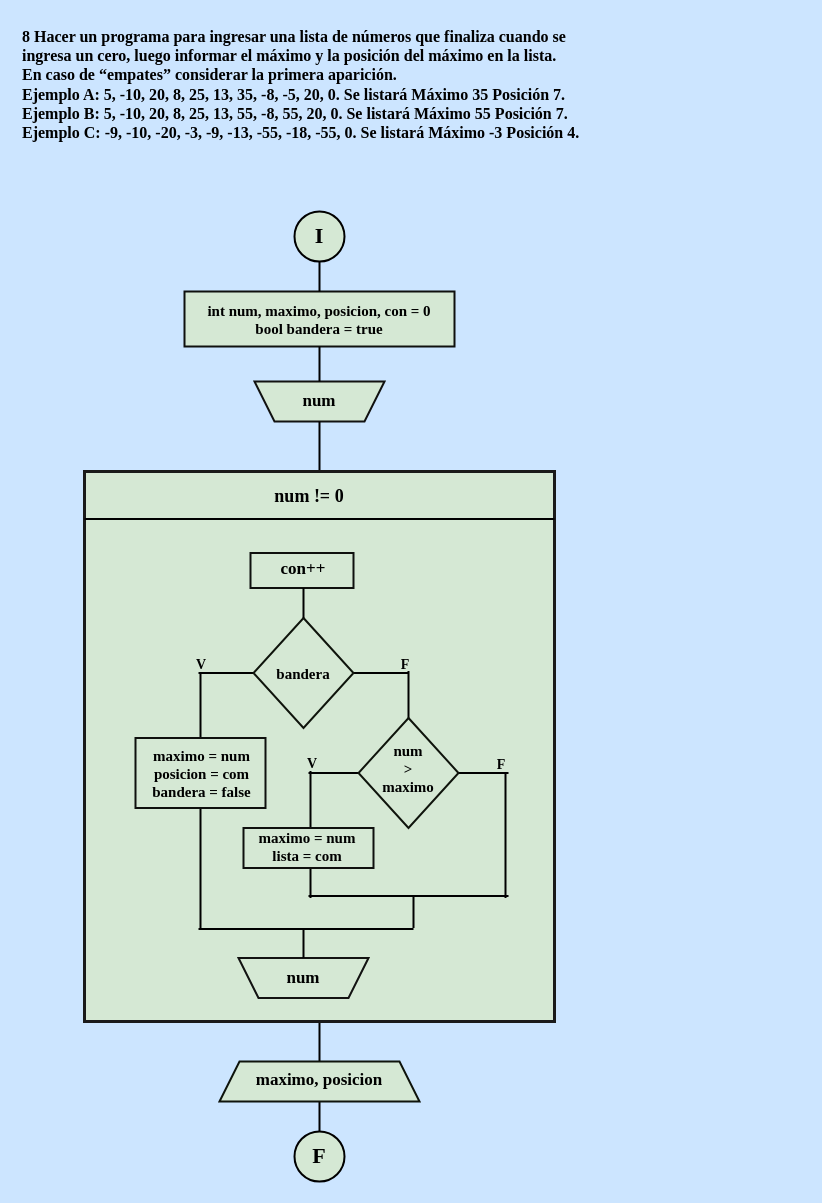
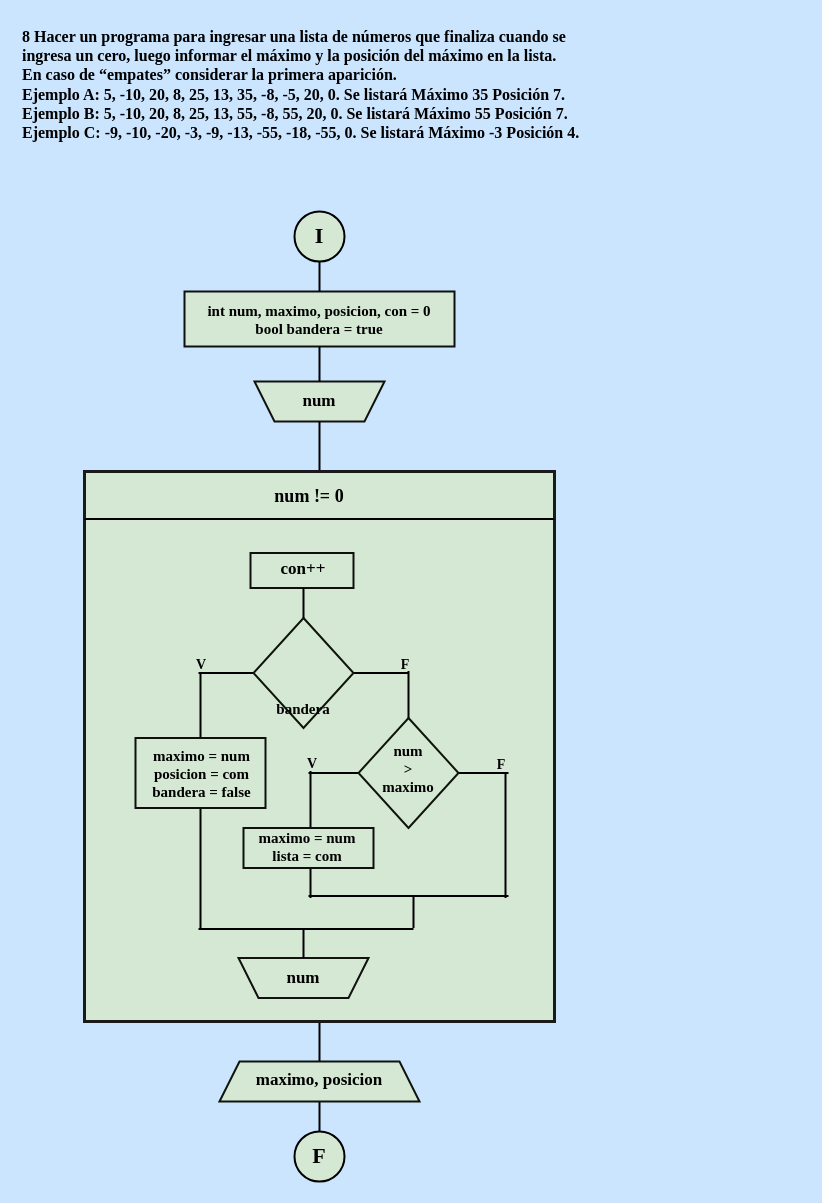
(304, 673) -> (304, 708)
